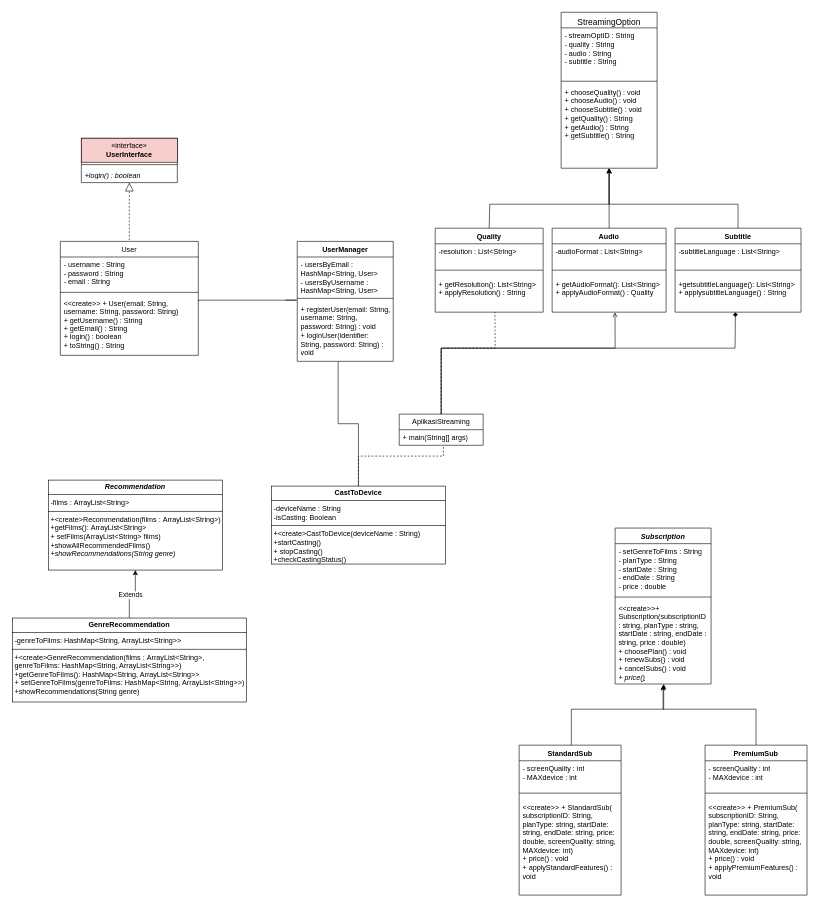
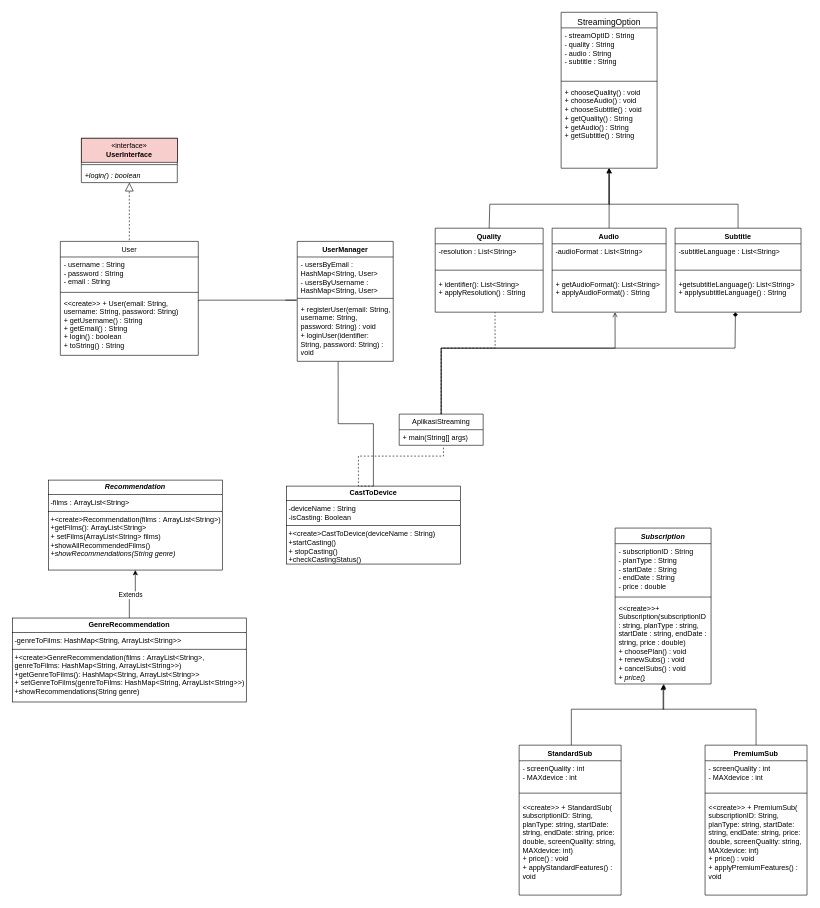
(490, 293) -> (489, 289)
(610, 293) -> (610, 293)
(359, 525) -> (374, 525)
(664, 574) -> (663, 570)
